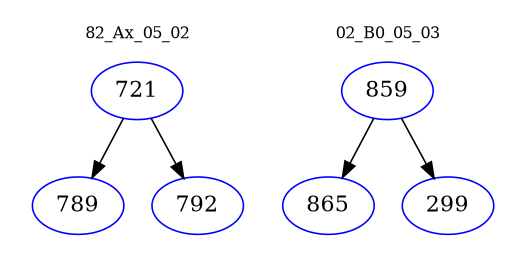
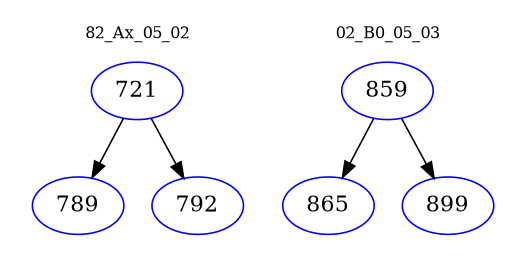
(448, 206) -> (448, 206)
